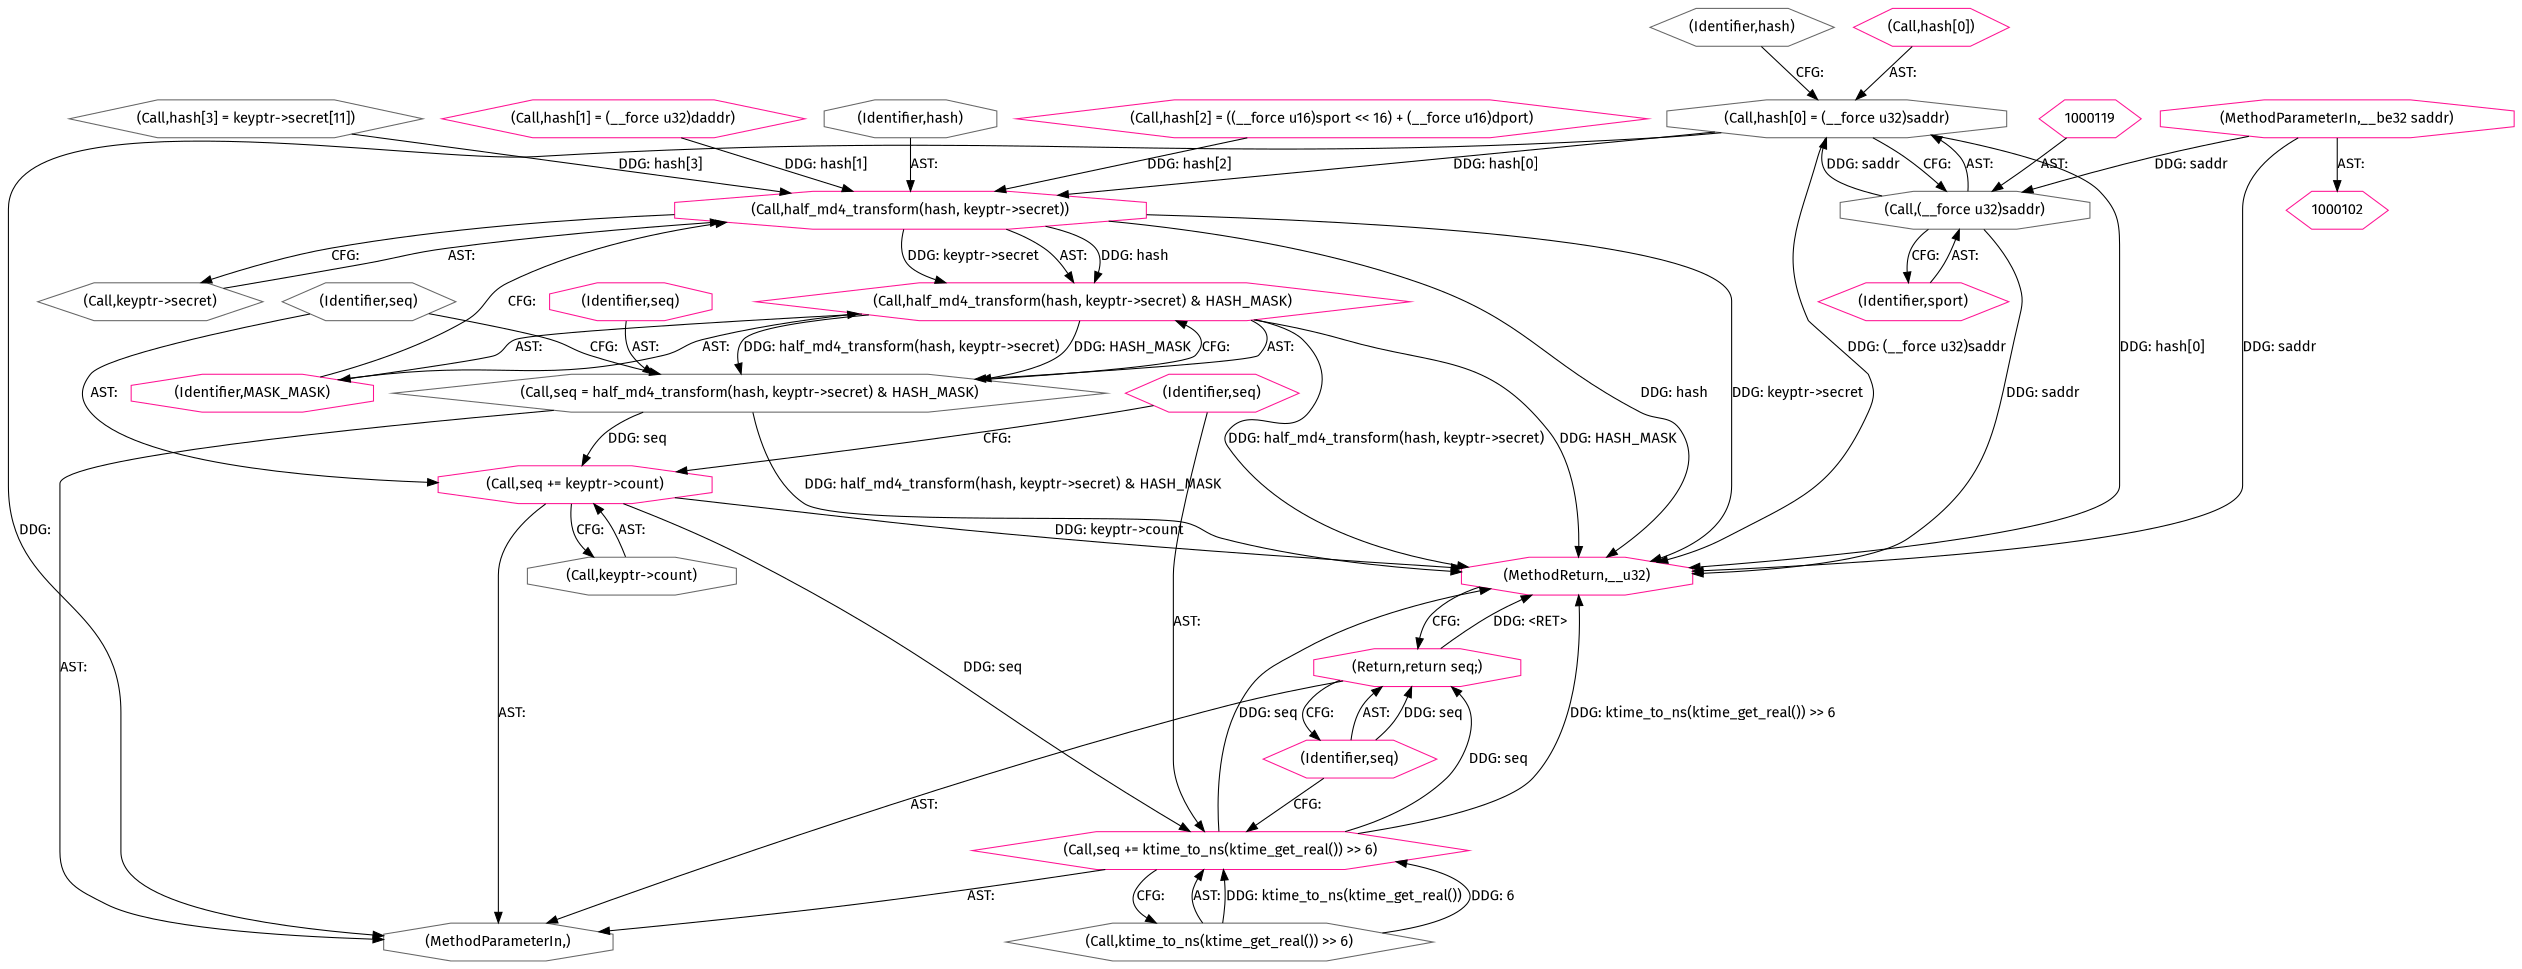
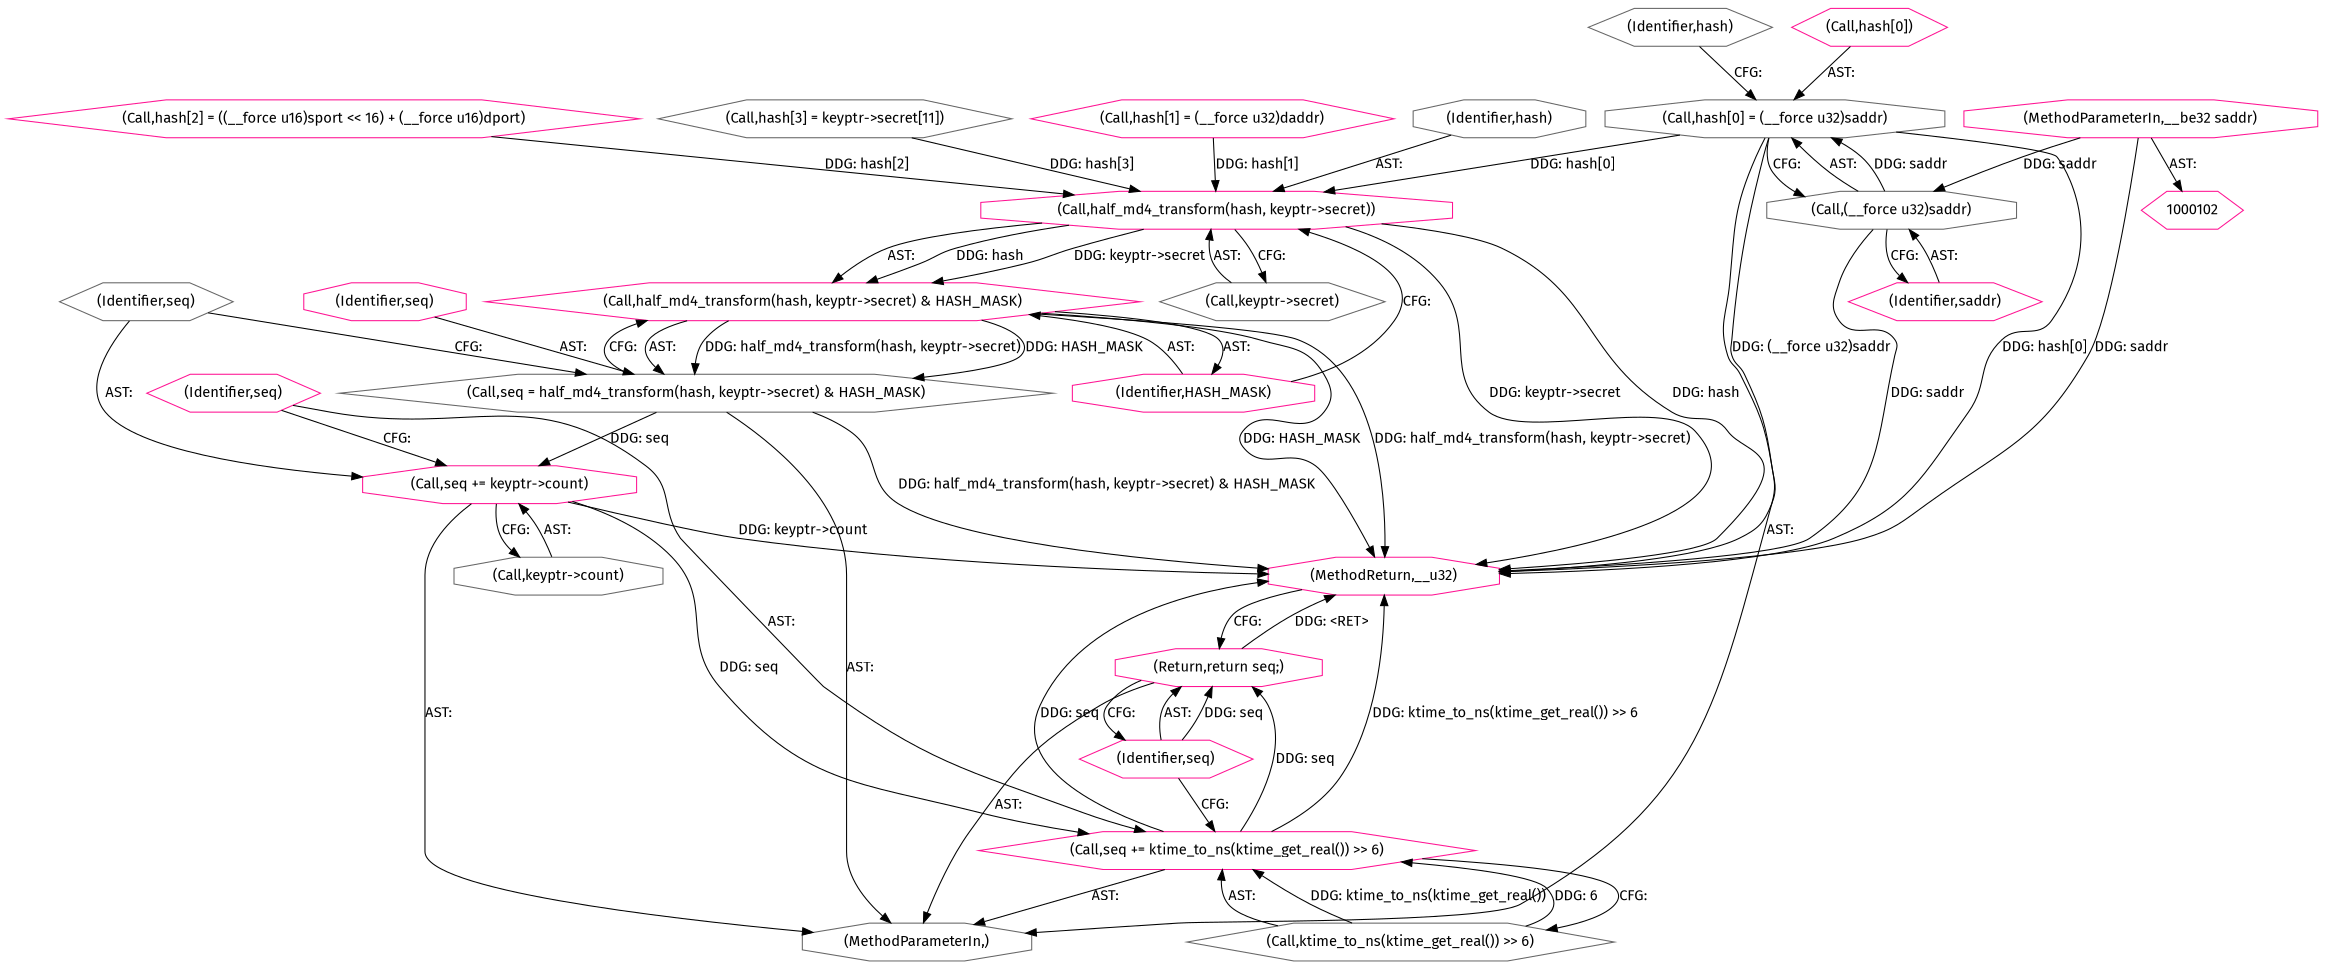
(2090, 119) -> none
(1914, 302) -> (1945, 302)
(252, 393) -> (1194, 393)
(37, 530) -> (1782, 530)
